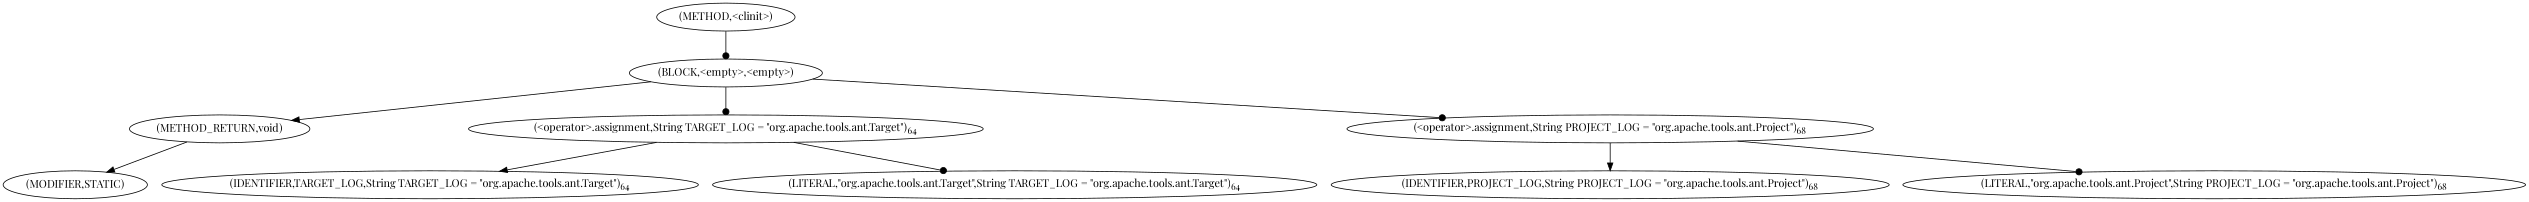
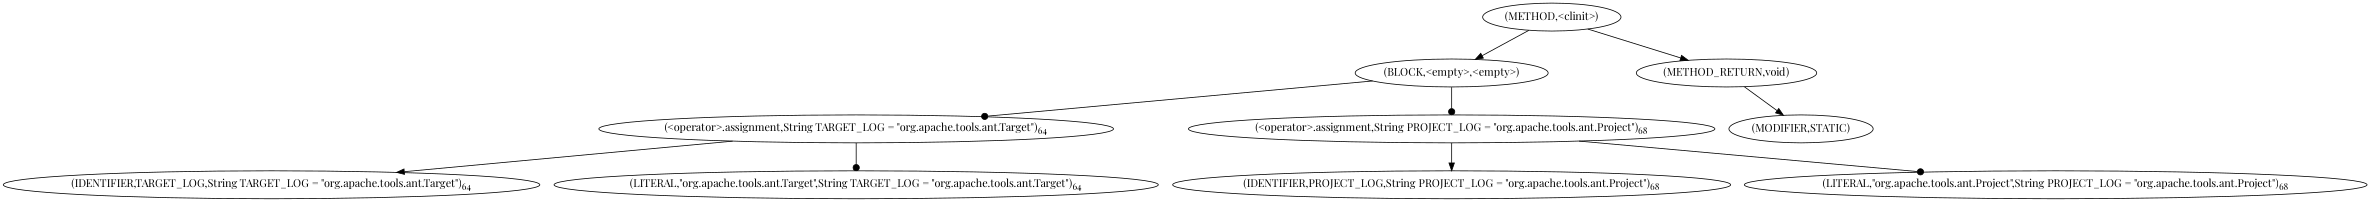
(726, 42) -> (1505, 43)
(475, 101) -> (1634, 43)
